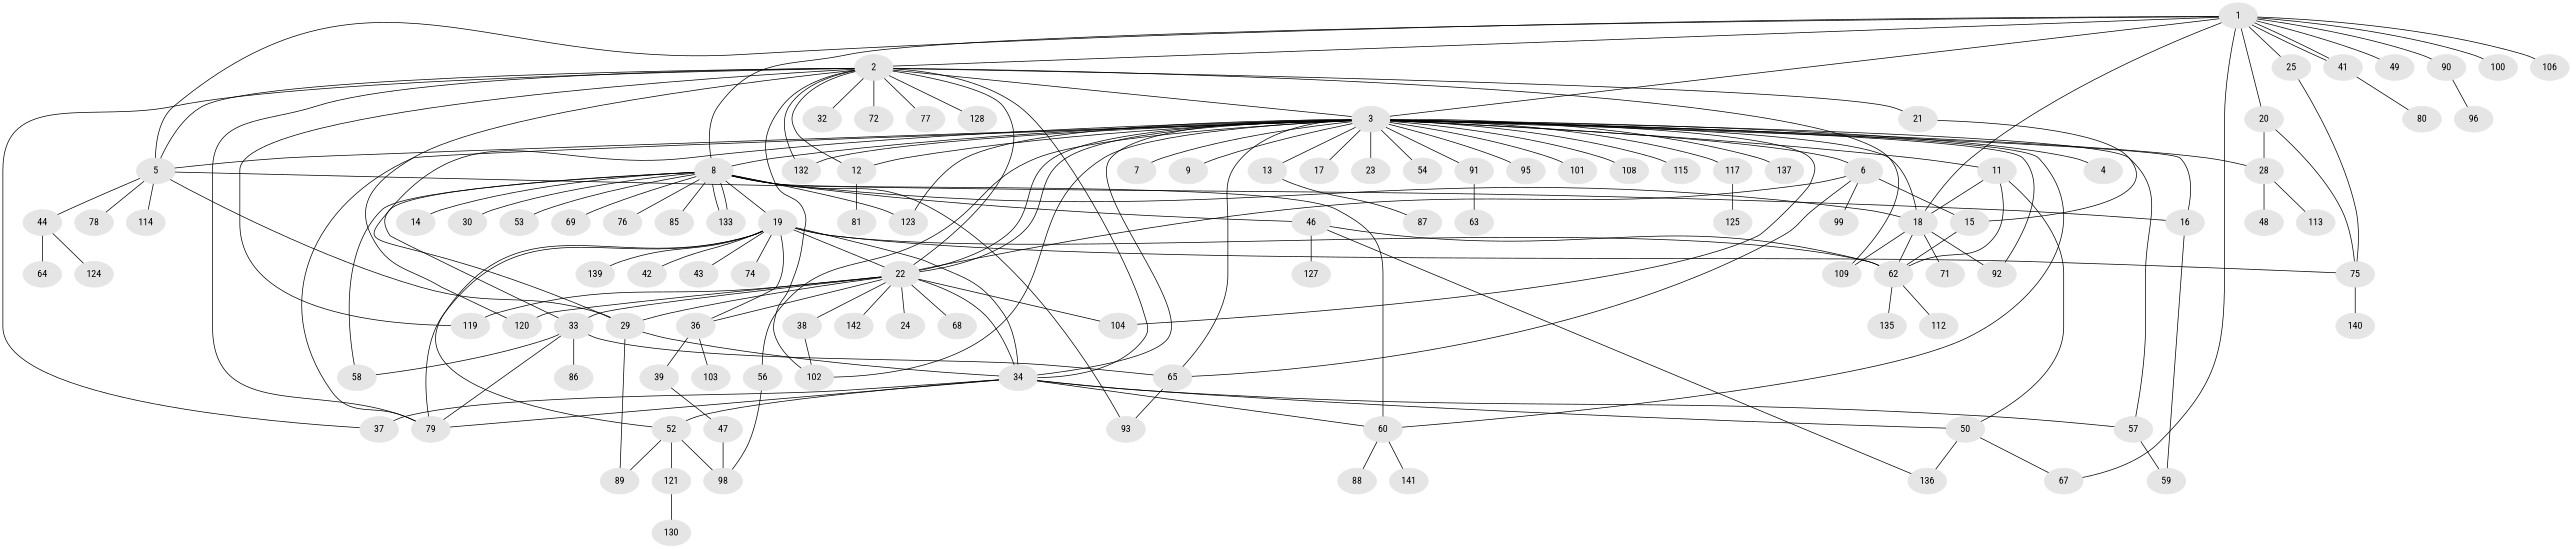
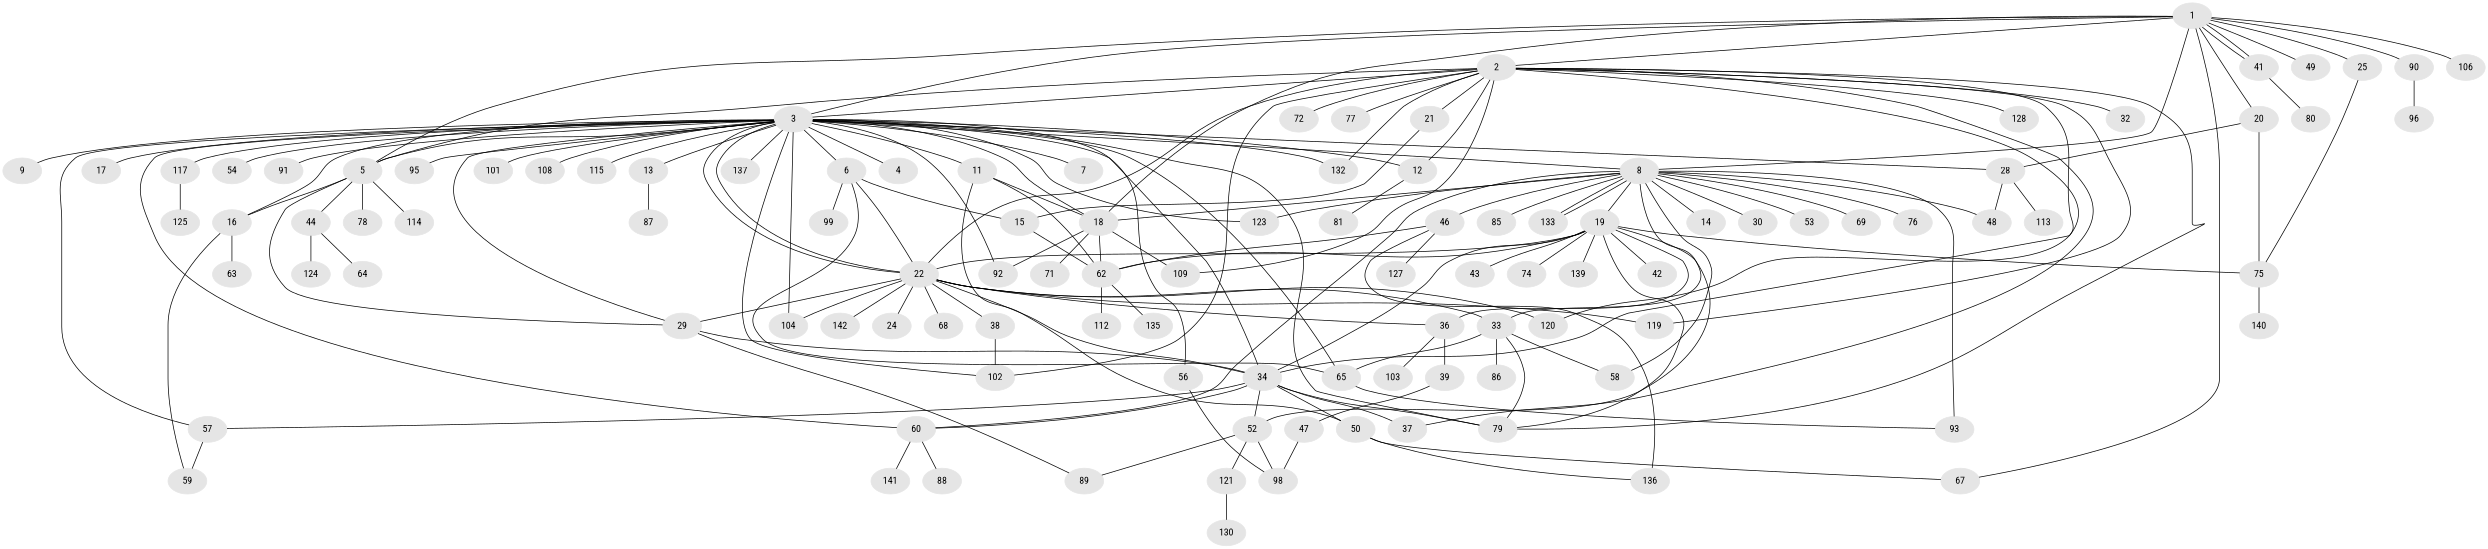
(2498, 67) -> none
(1371, 171) -> none
none -> (1819, 184)
(1474, 197) -> (232, 249)
